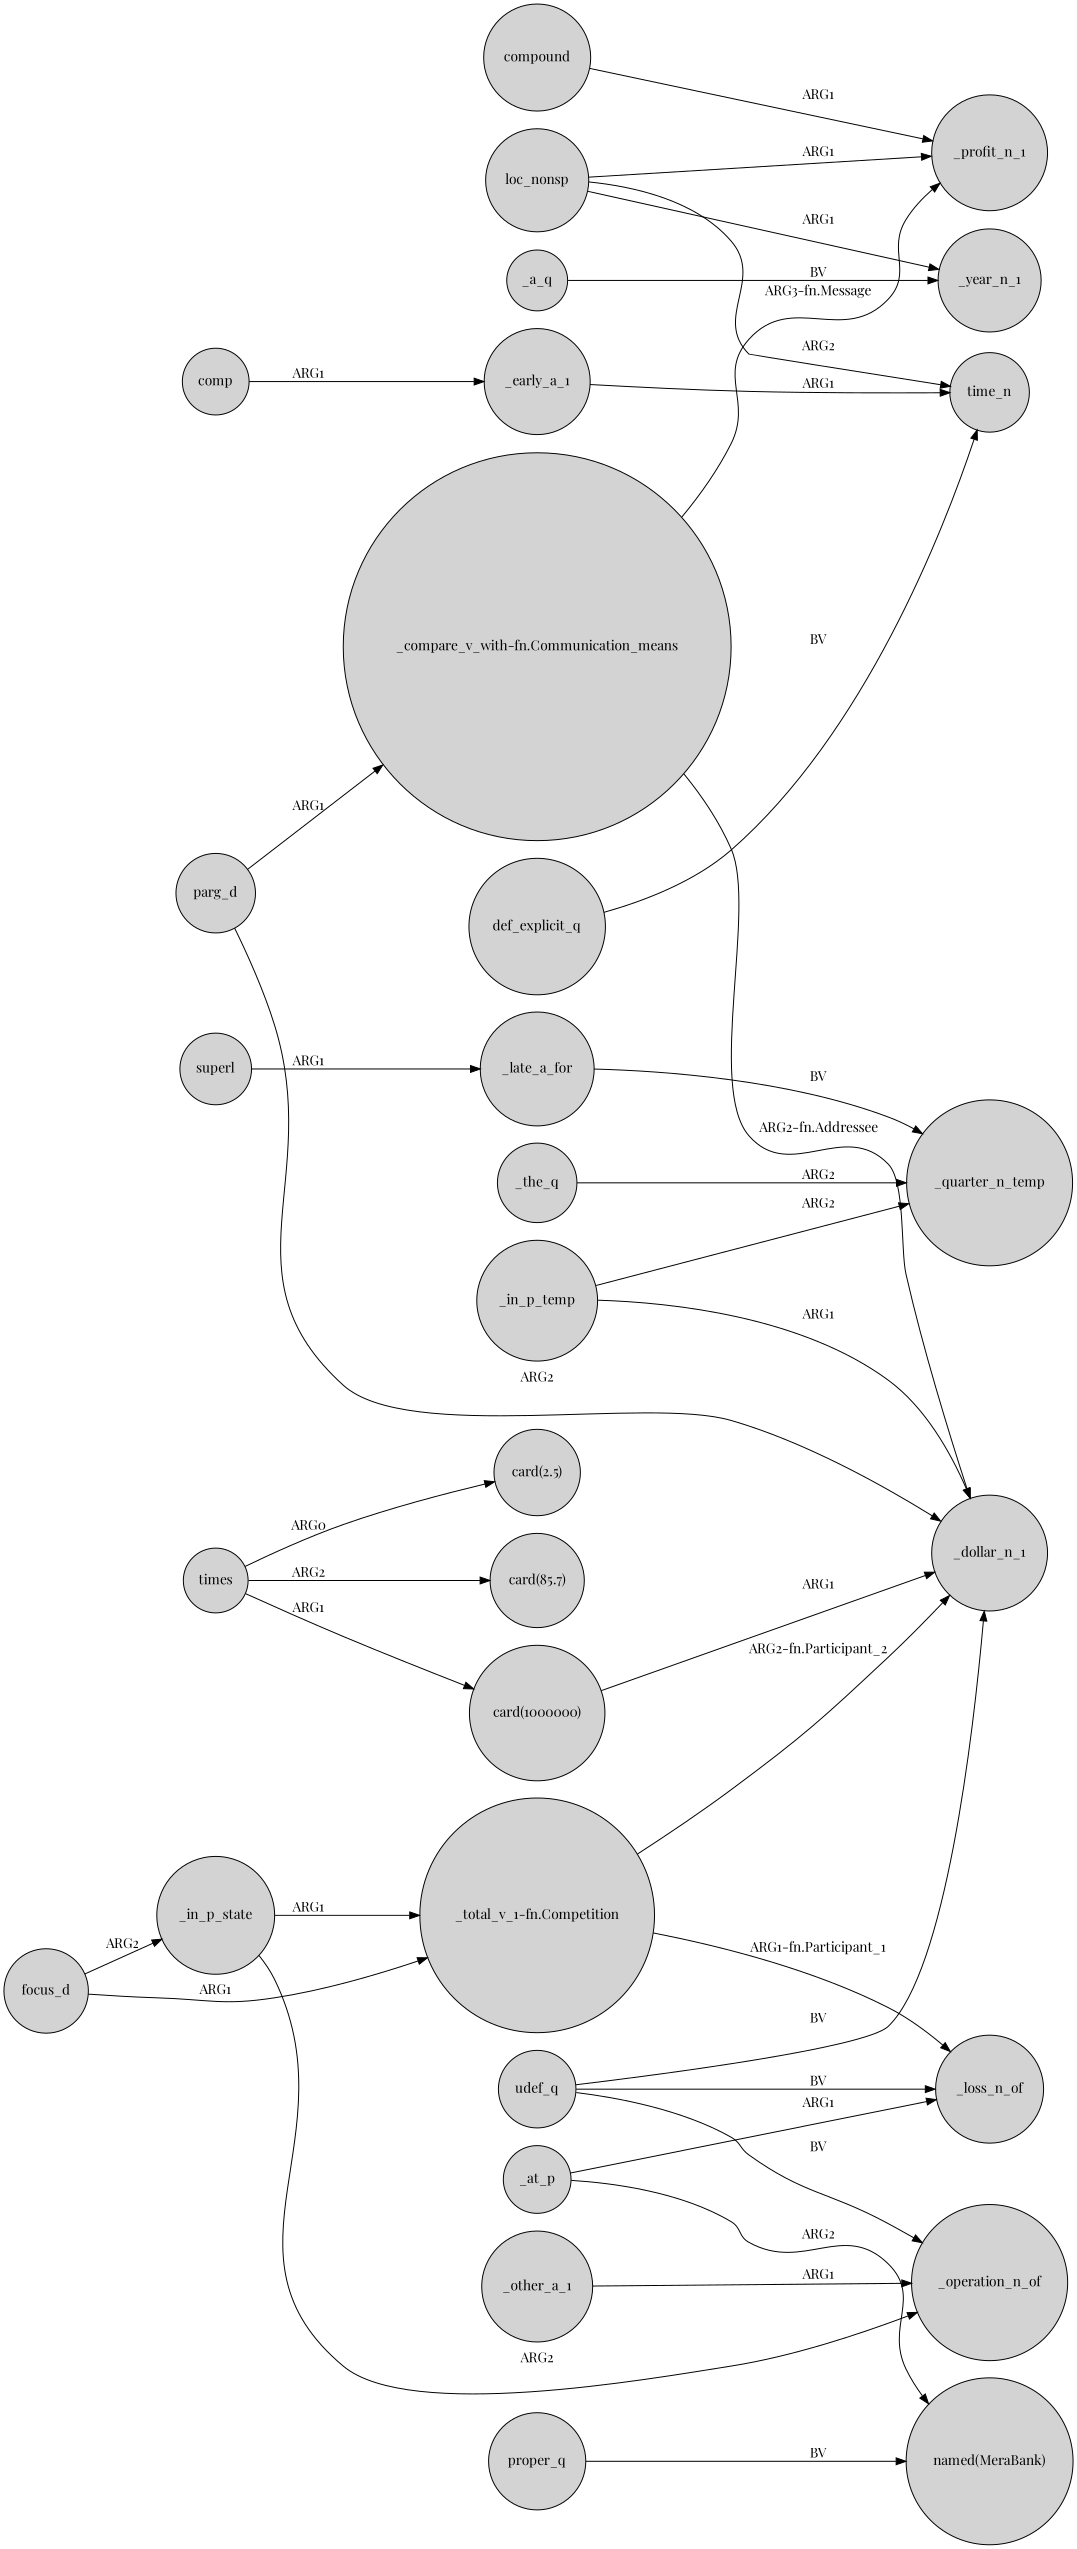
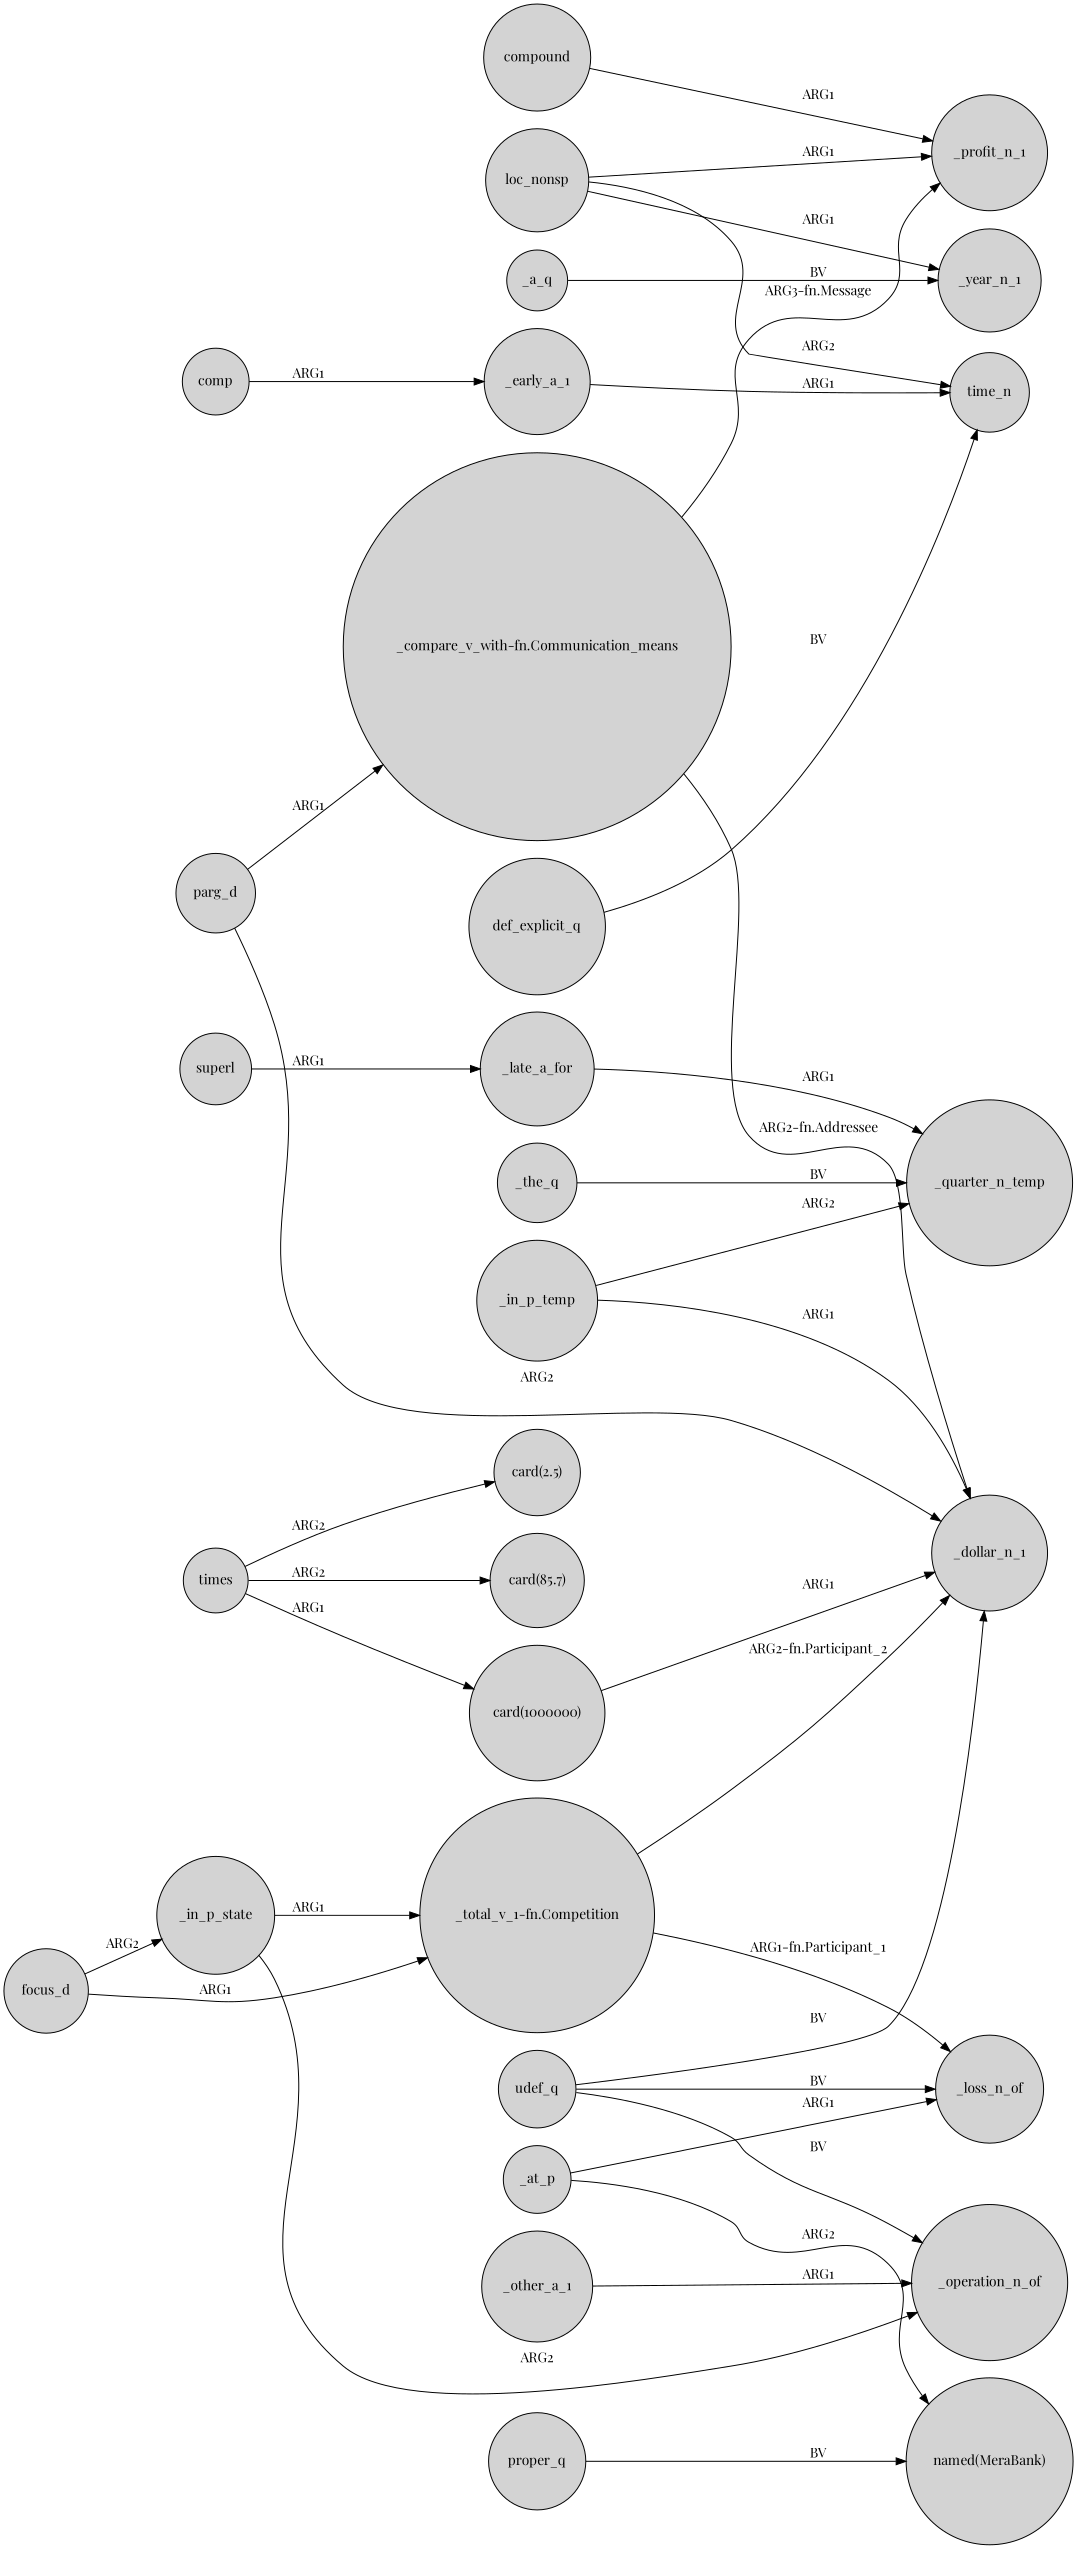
(819, 1077) -> (819, 1077)
(819, 1175) -> (819, 1175)
(309, 1526) -> (309, 1526)
